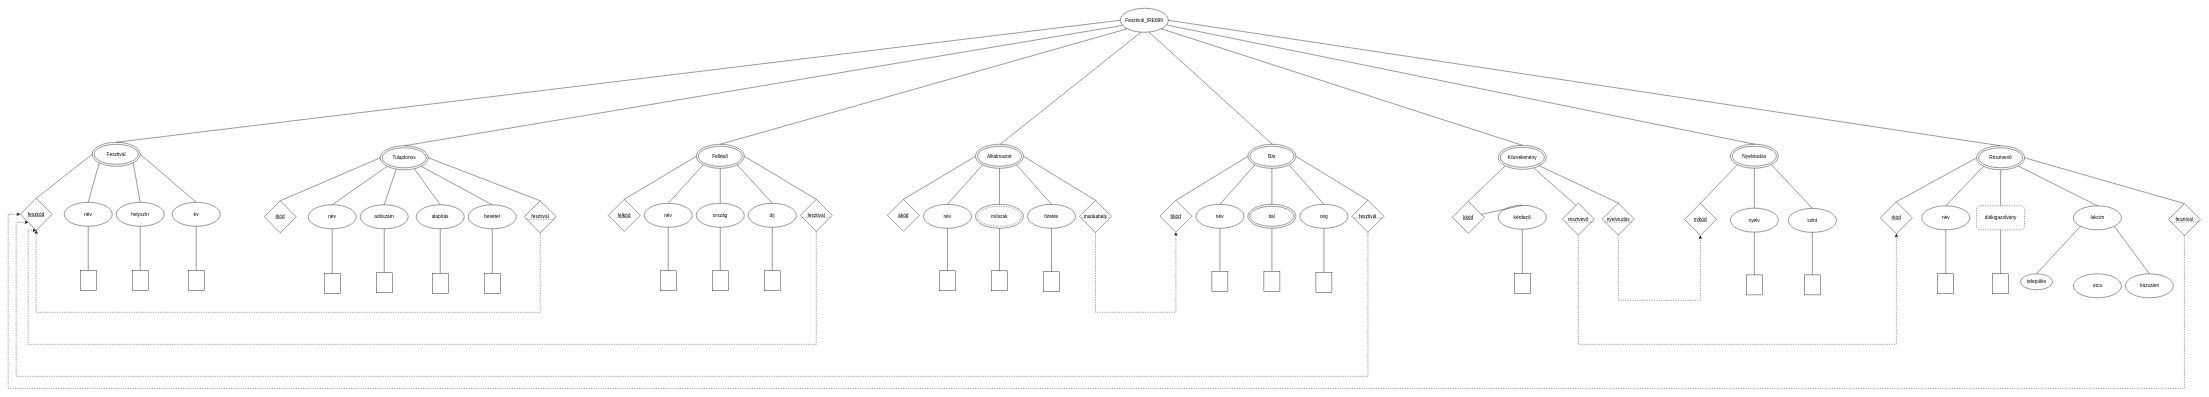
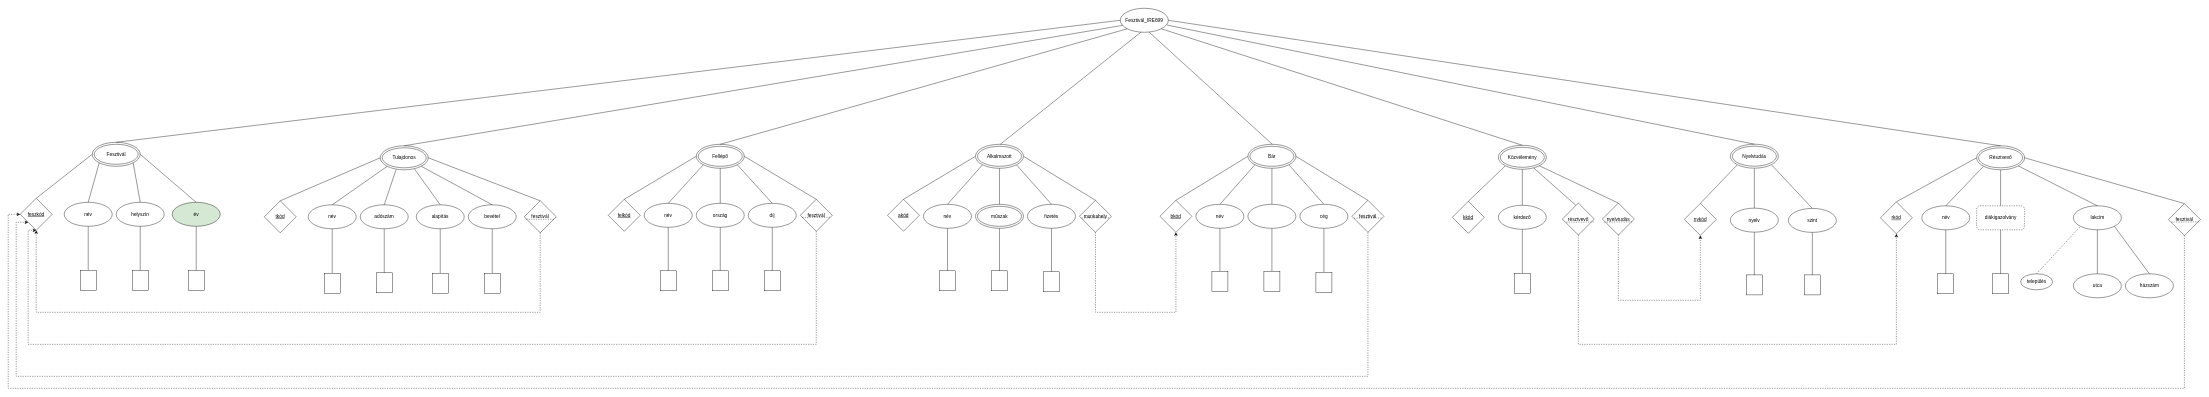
(1502, 210) -> (1522, 186)
(196, 214) -> (196, 214)
(999, 216) -> (999, 216)
(1272, 216) -> none
(2058, 250) -> (2058, 250)
none -> (2097, 252)
